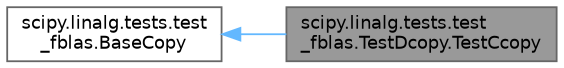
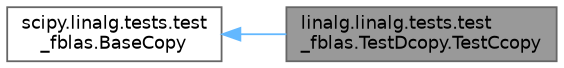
(422, 34) -> (422, 34)
